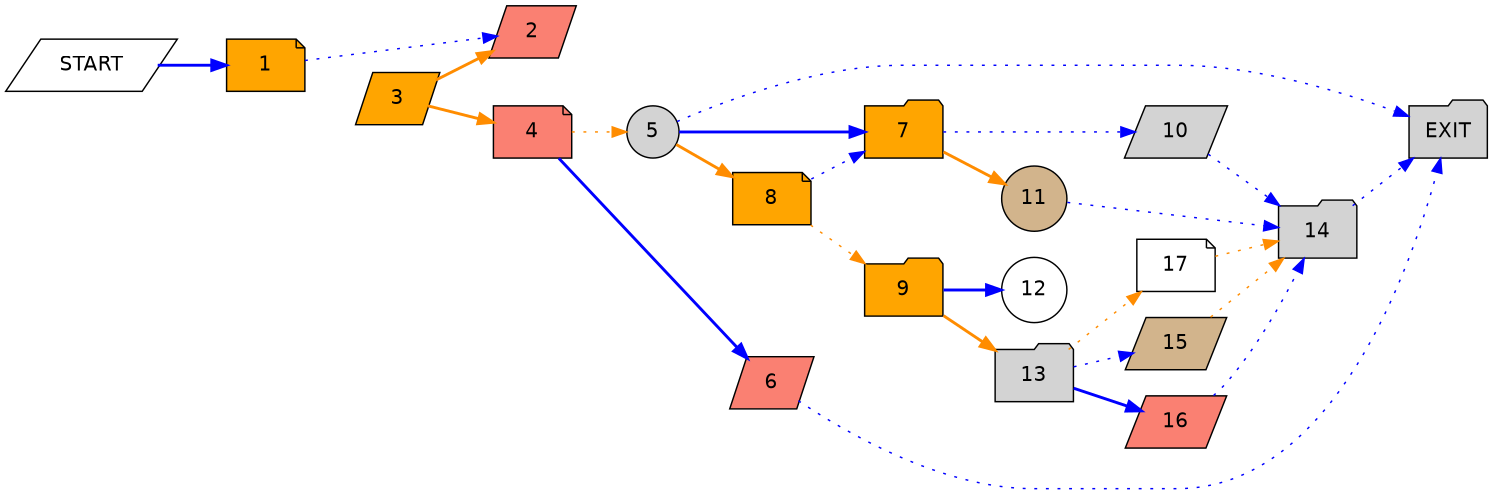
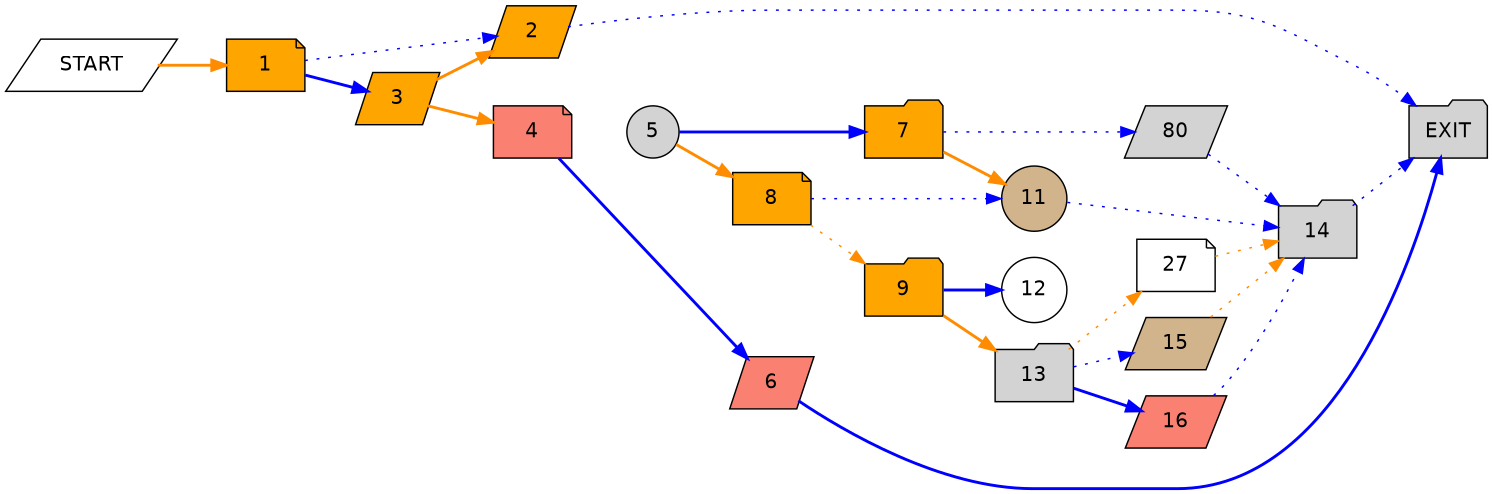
(533, 32) -> (533, 32)
(185, 65) -> (185, 65)
(1034, 65) -> (996, 10)
none -> (329, 81)
(592, 132) -> none
(1176, 132) -> (1176, 132)
(831, 169) -> (899, 199)
(1176, 265) -> (1176, 265)
(1196, 485) -> (1196, 485)
